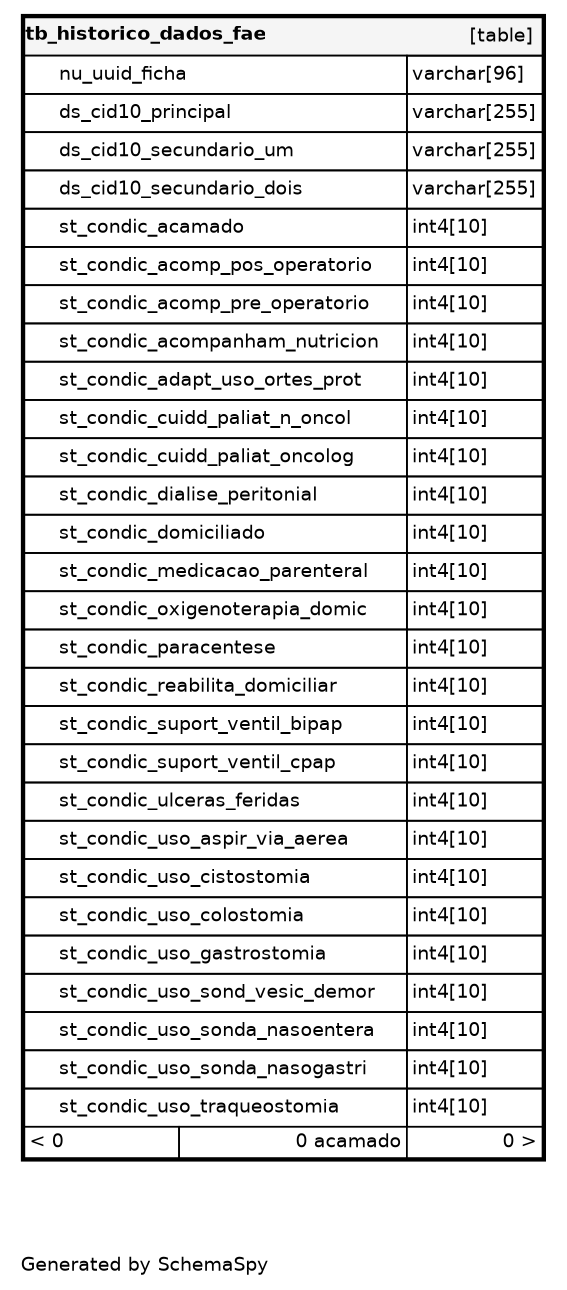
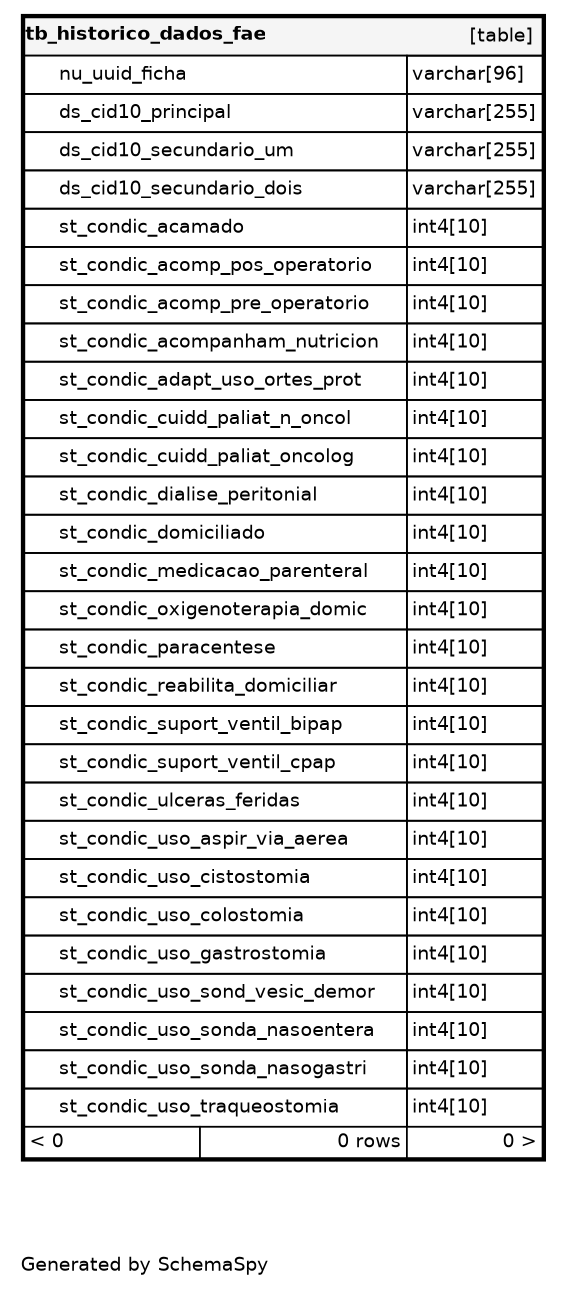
(349, 1142) -> (370, 1142)
